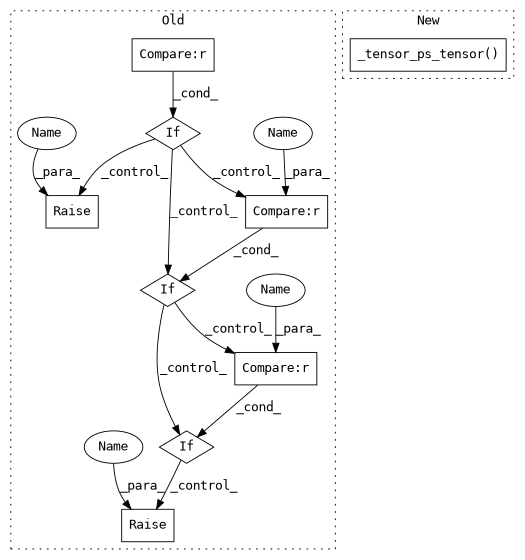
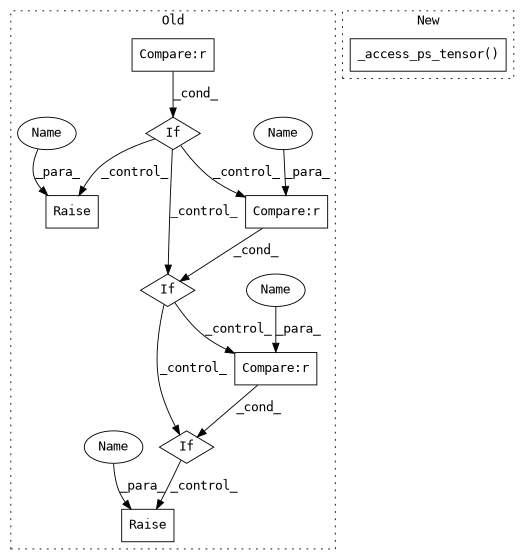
(428, 55) -> (428, 55)
